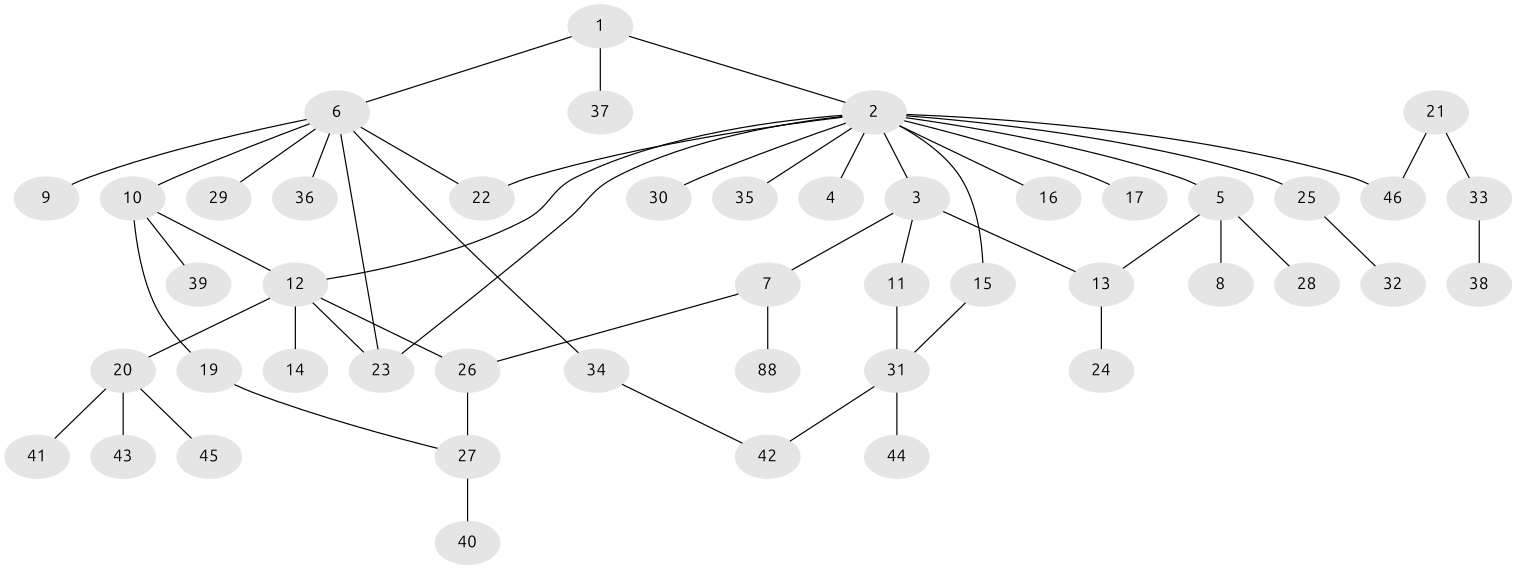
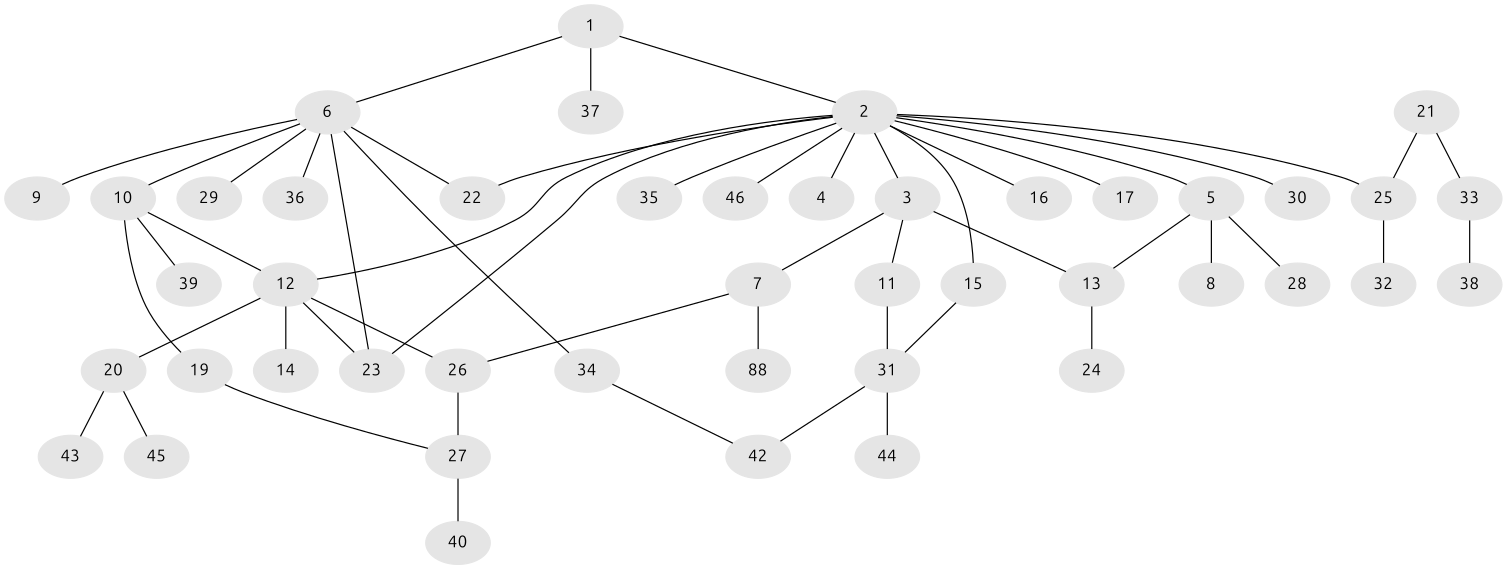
(1415, 155) -> (1405, 155)
(37, 457) -> none
